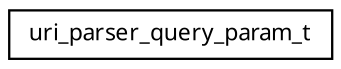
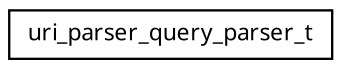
(171, 35) -> (171, 35)
